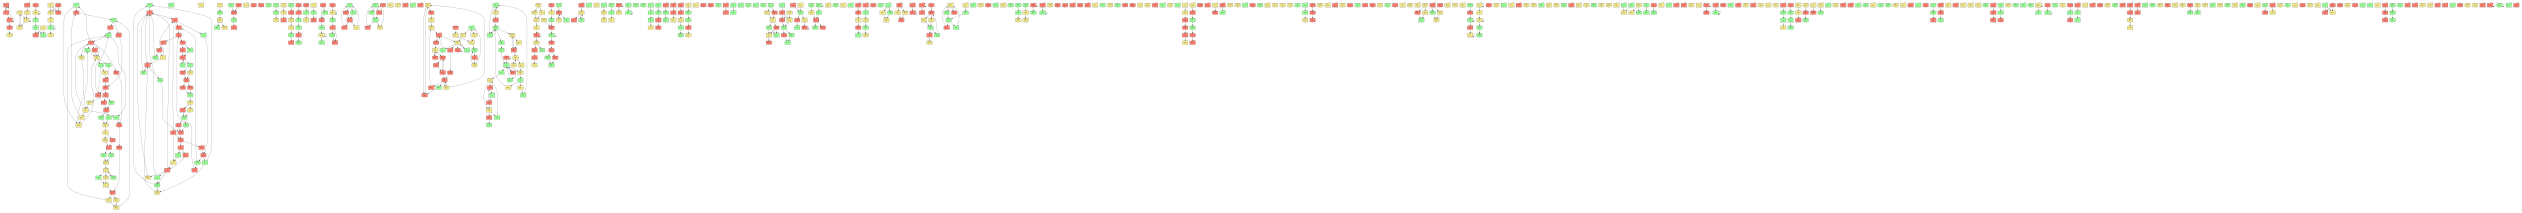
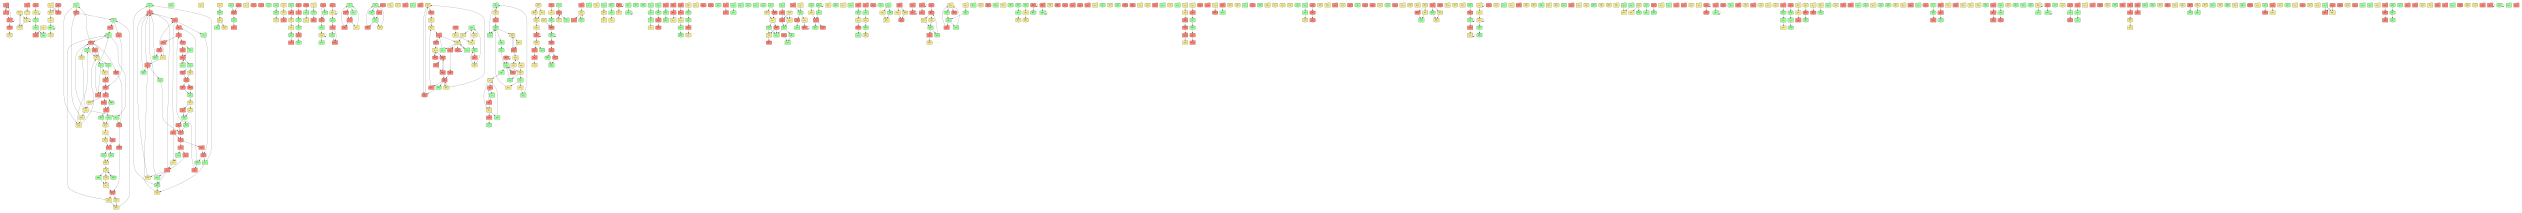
(858, 13) -> (858, 13)
(784, 31) -> (781, 31)
